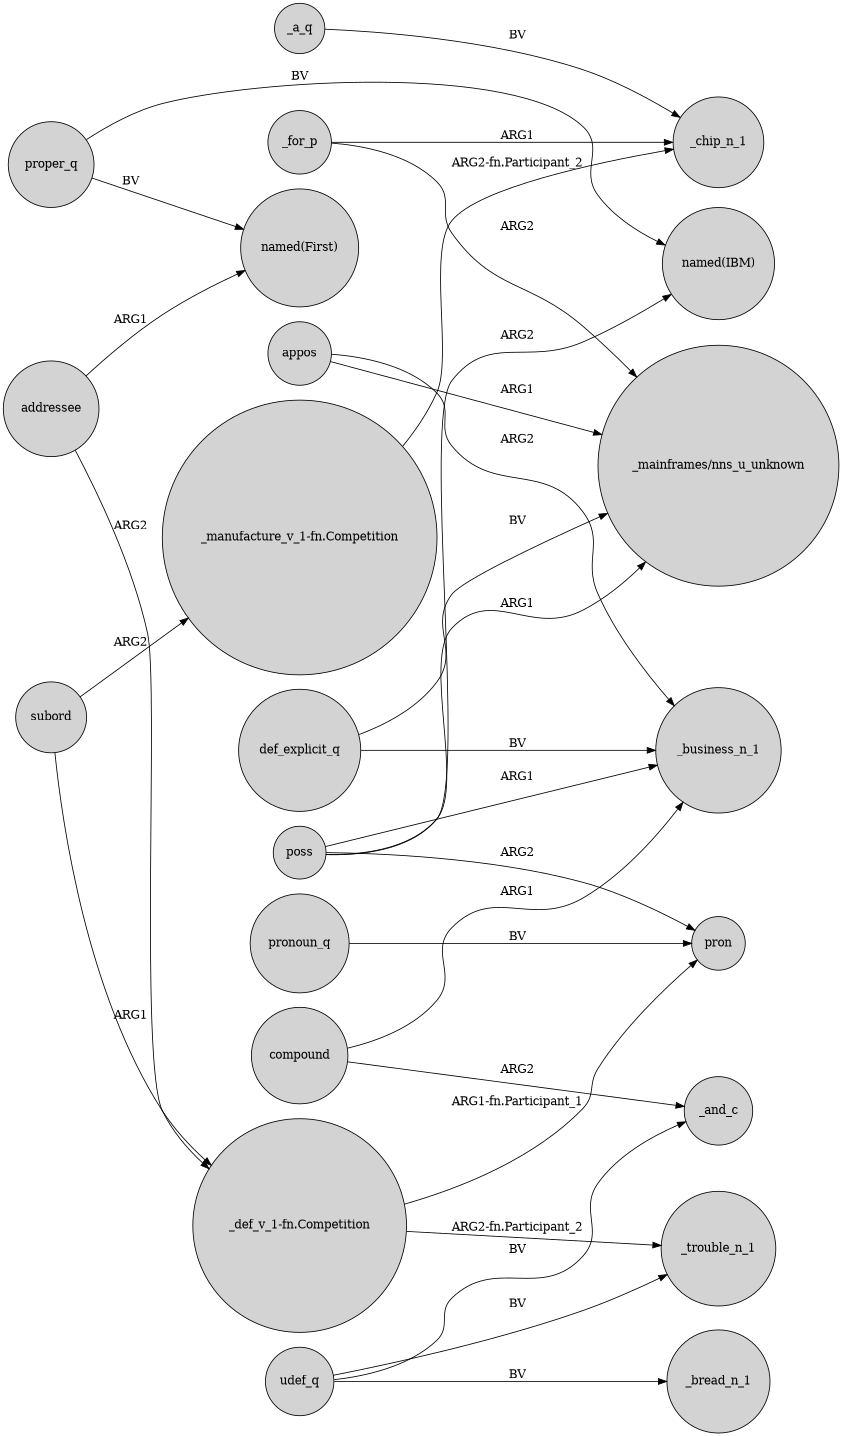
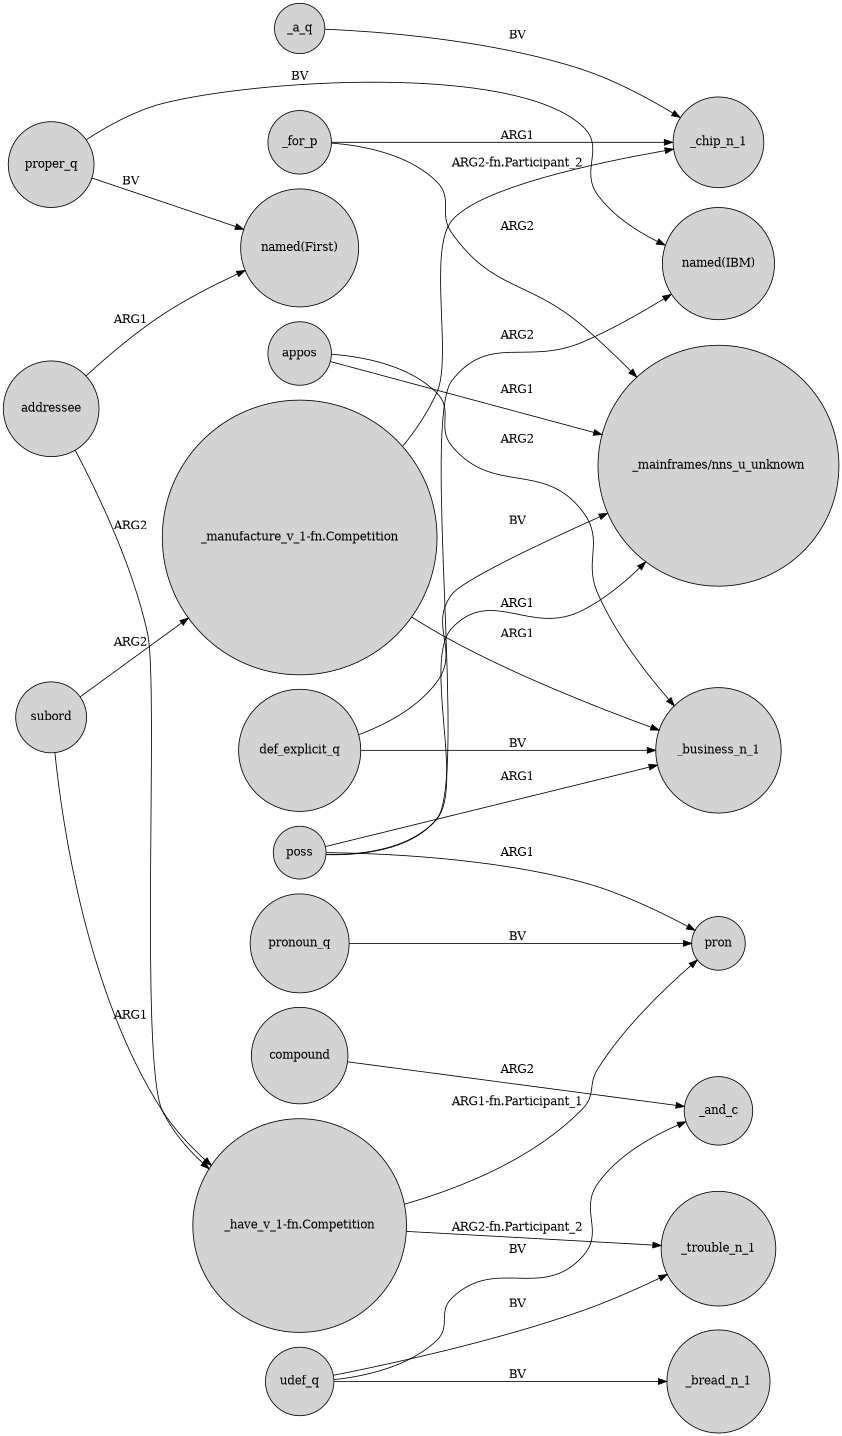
(517, 853) -> (517, 853)
(491, 908) -> (529, 678)
(300, 1226) -> (300, 1226)
